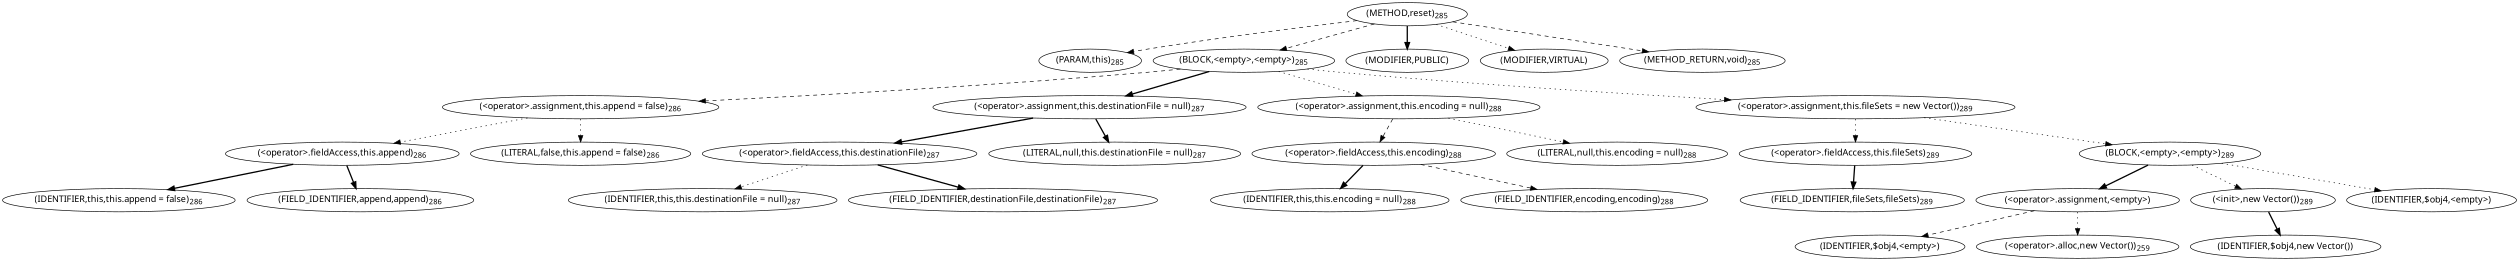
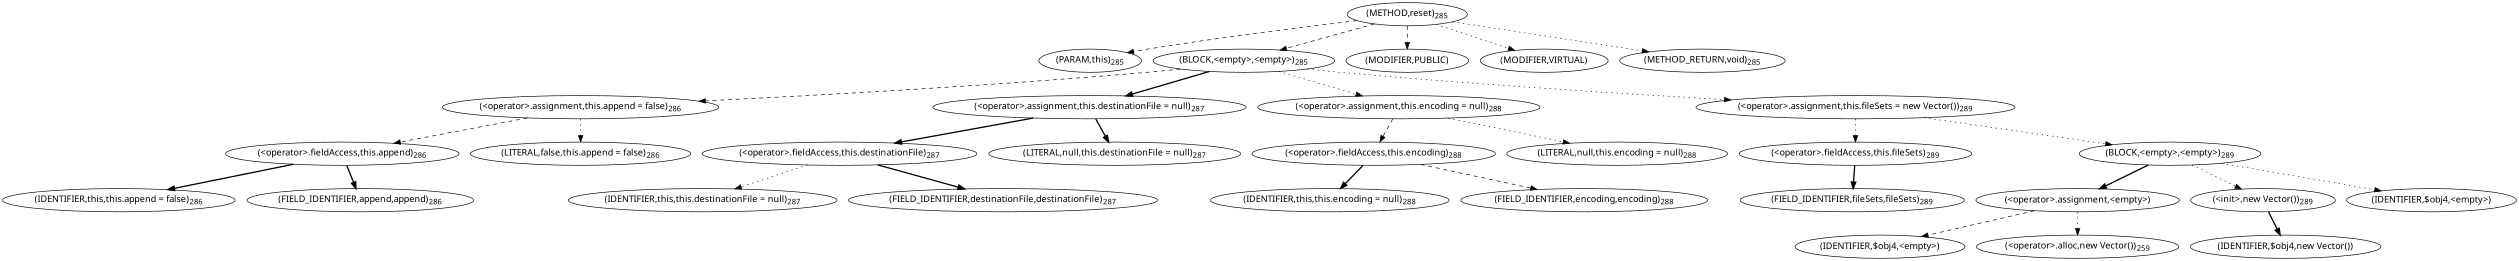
(1407, 34) -> (1407, 34)
(1547, 36) -> (1547, 36)
(464, 130) -> (464, 130)
